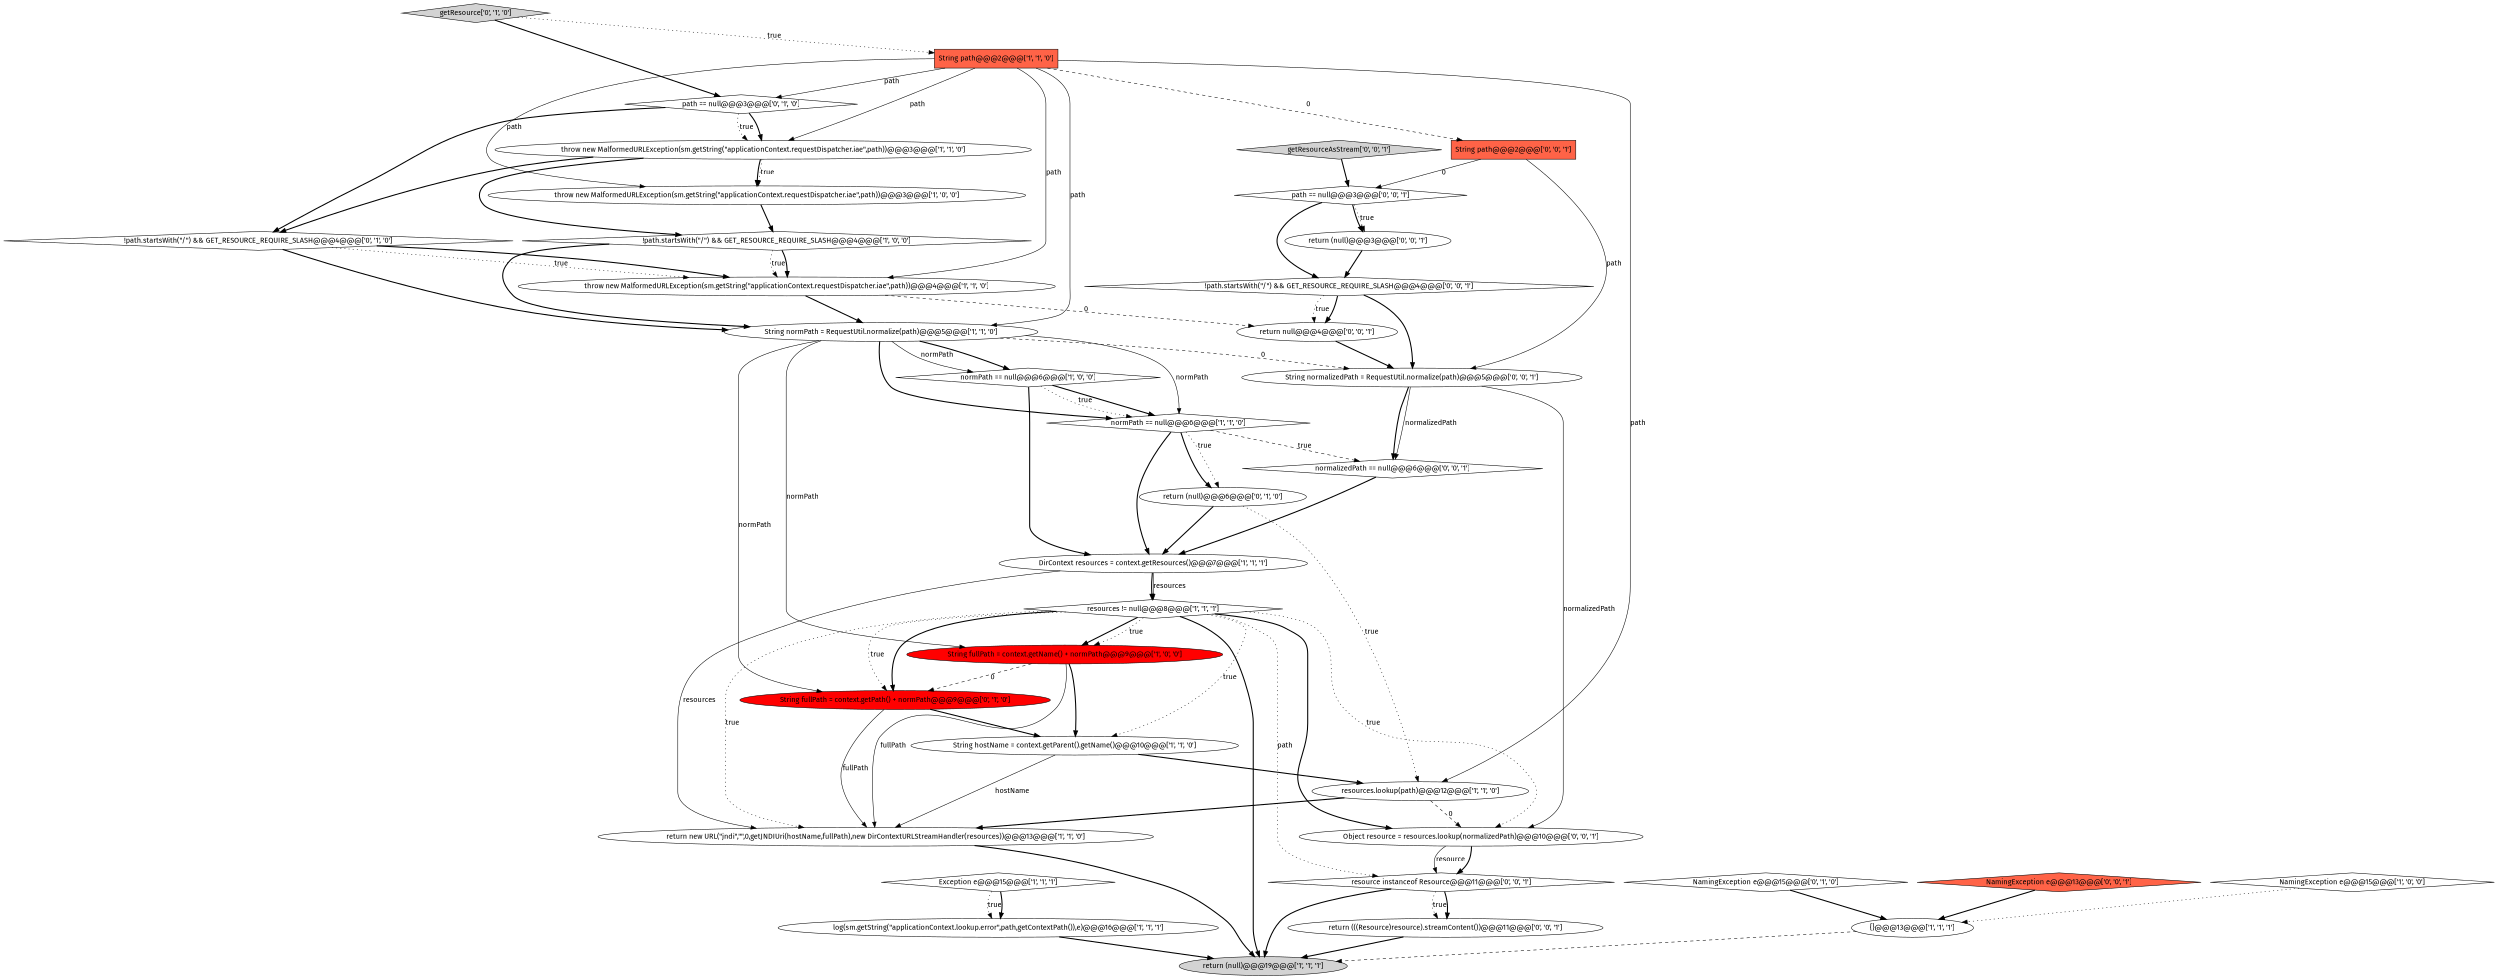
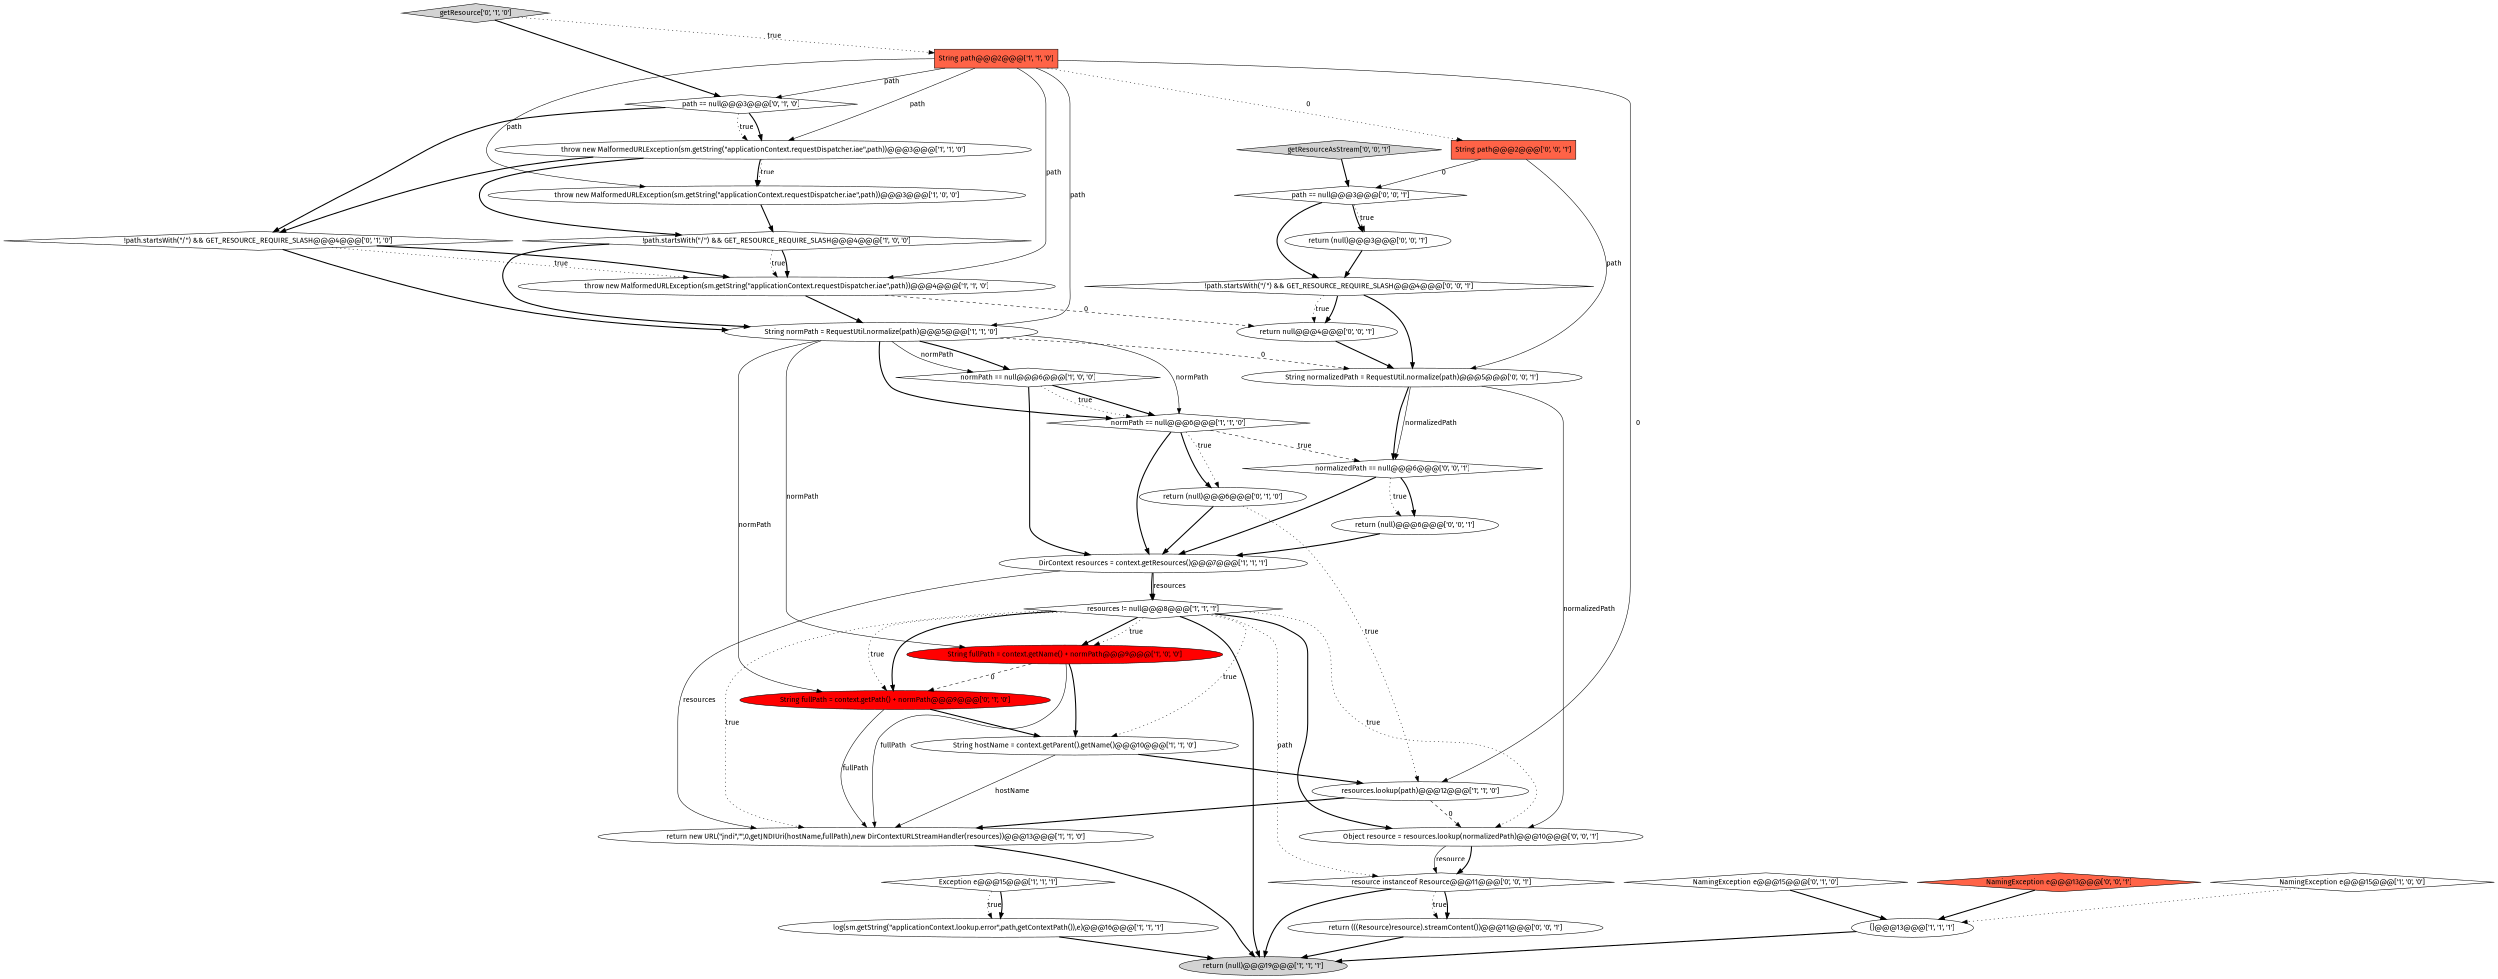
(1252, 104) -> (1252, 104)
(1638, 423) -> (1638, 423)
none -> (1415, 525)
(1599, 946) -> (1599, 946)
